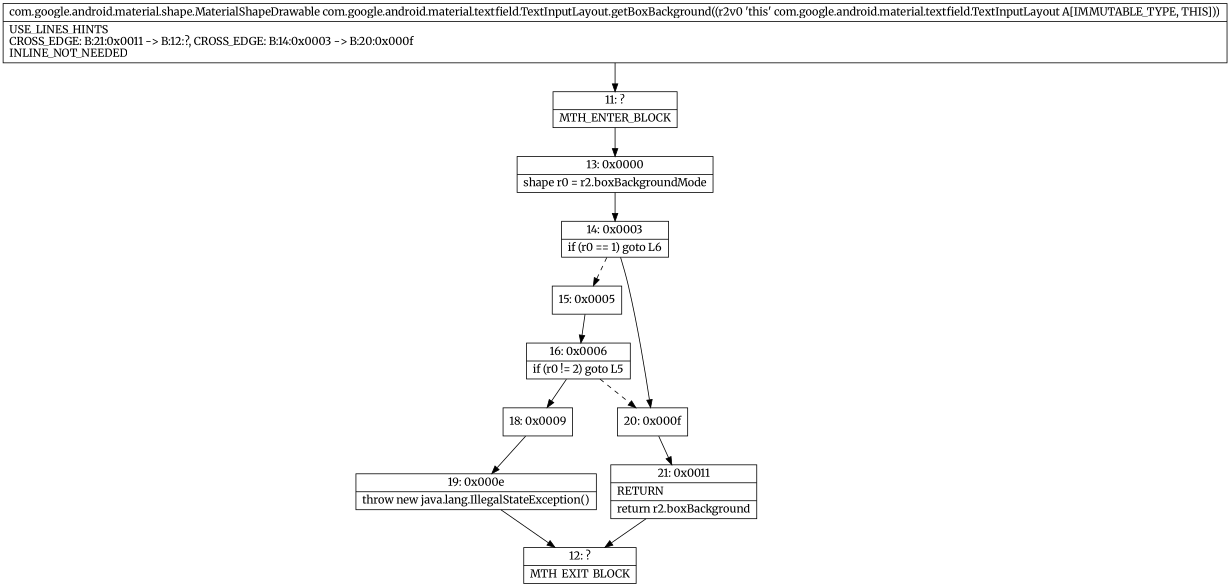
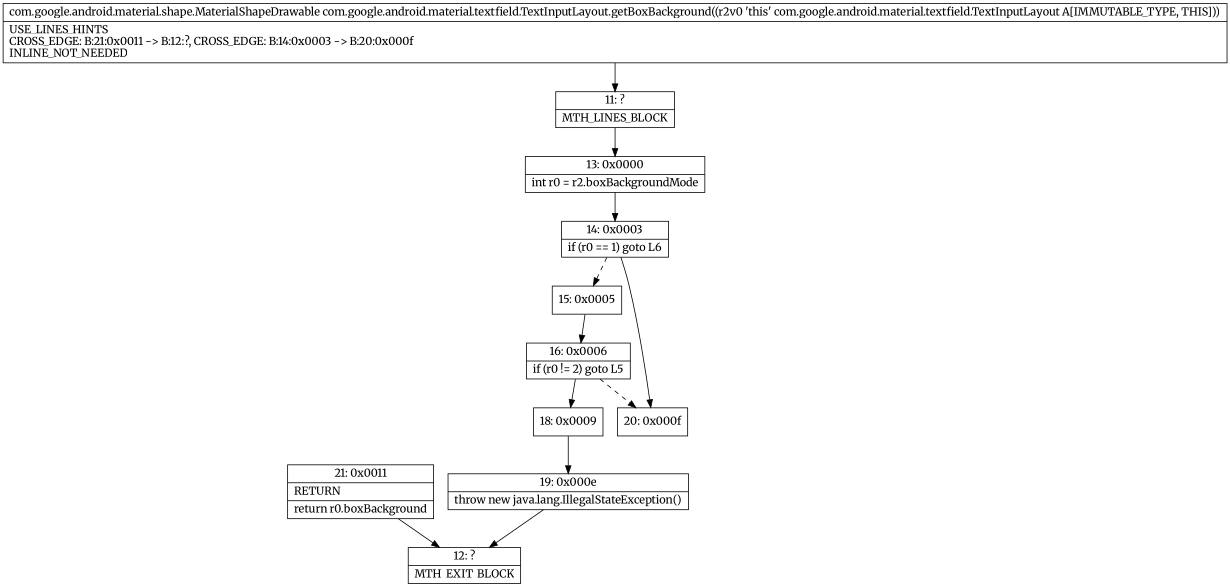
(615, 118) -> (615, 118)
(615, 183) -> (615, 183)
(664, 447) -> none
(684, 509) -> (361, 509)
